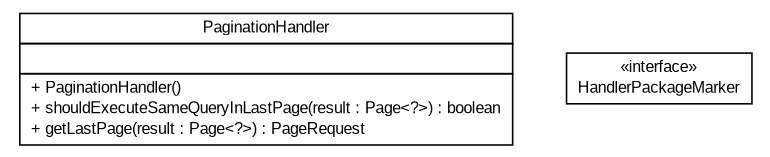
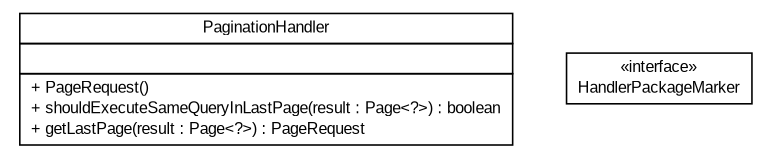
(106, 88) -> (90, 88)
